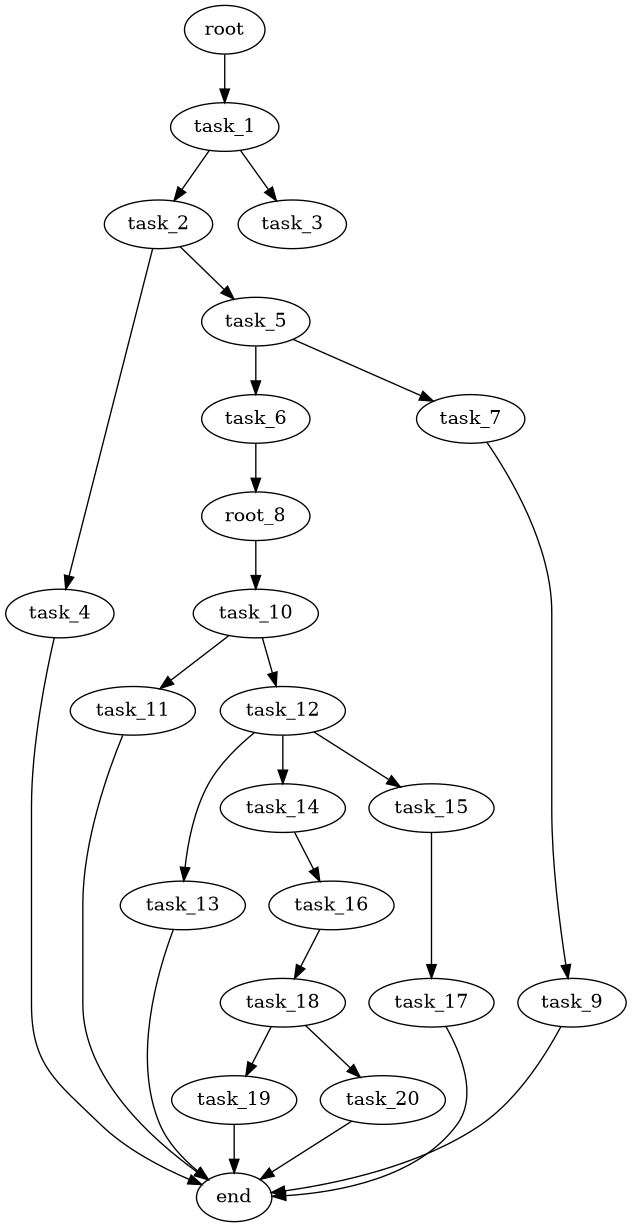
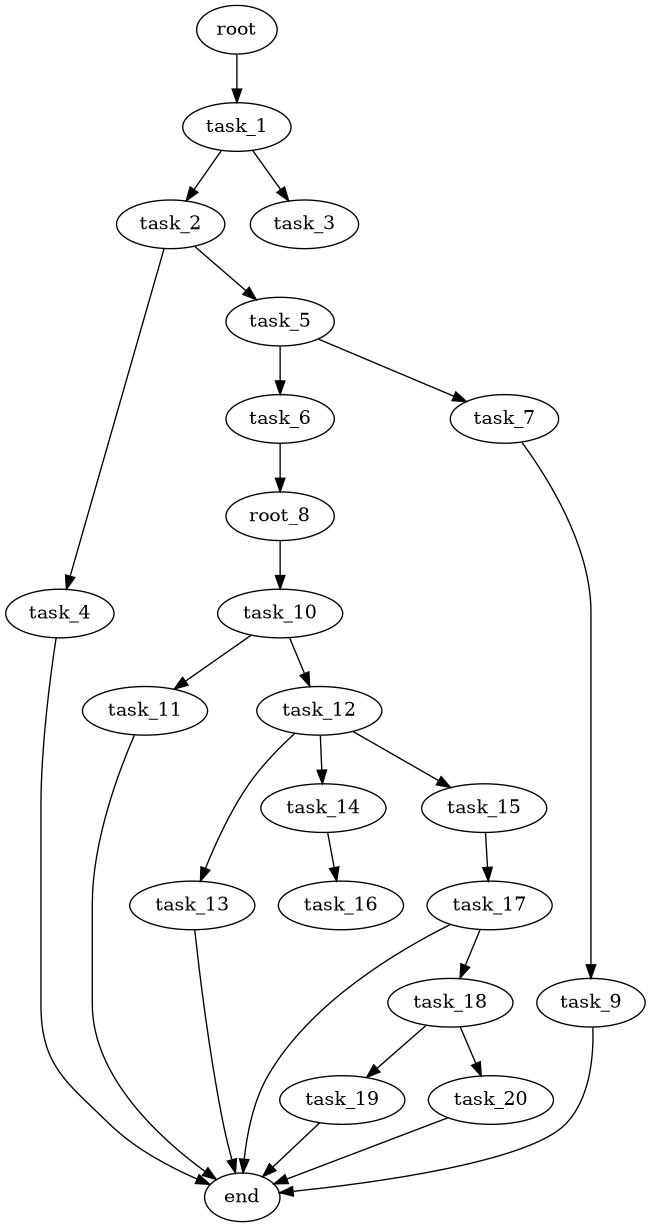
(310, 948) -> (473, 947)
